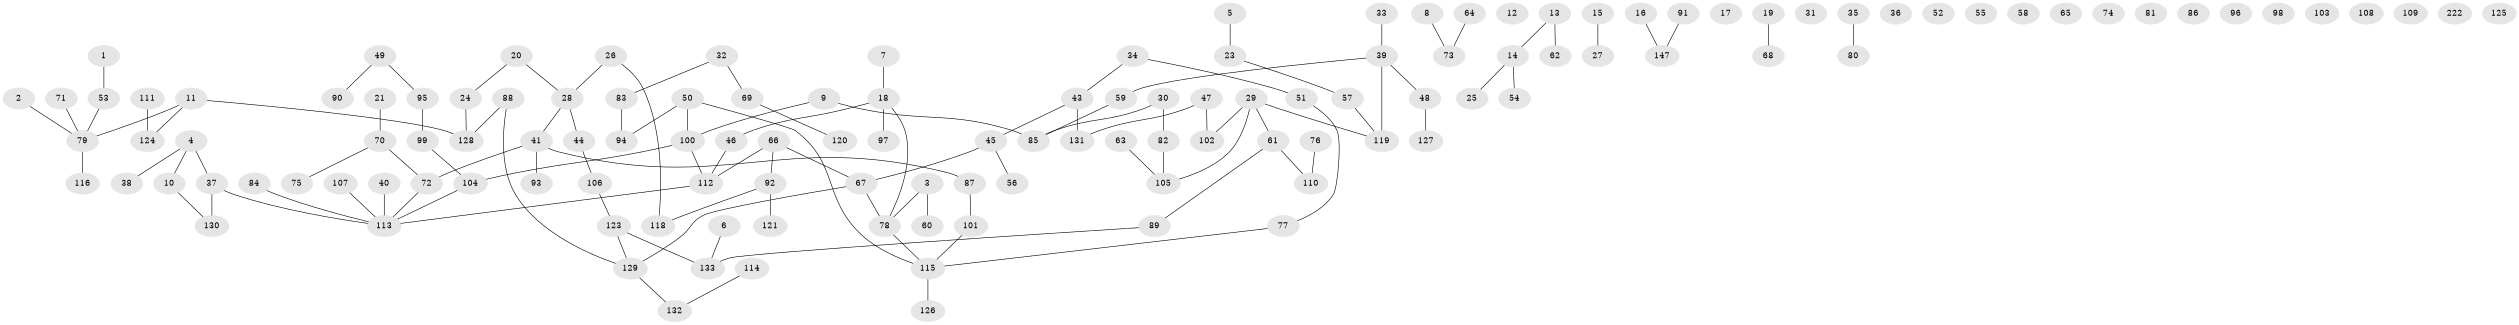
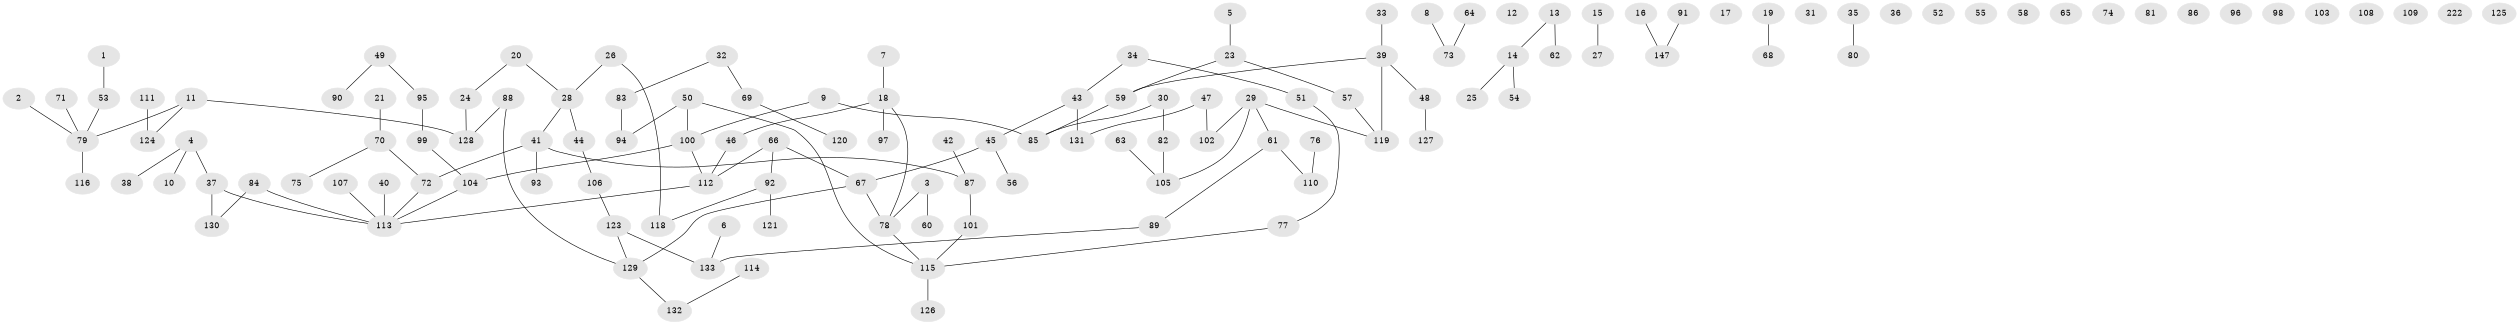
none -> (1174, 76)
none -> (949, 141)
(191, 205) -> (233, 205)
